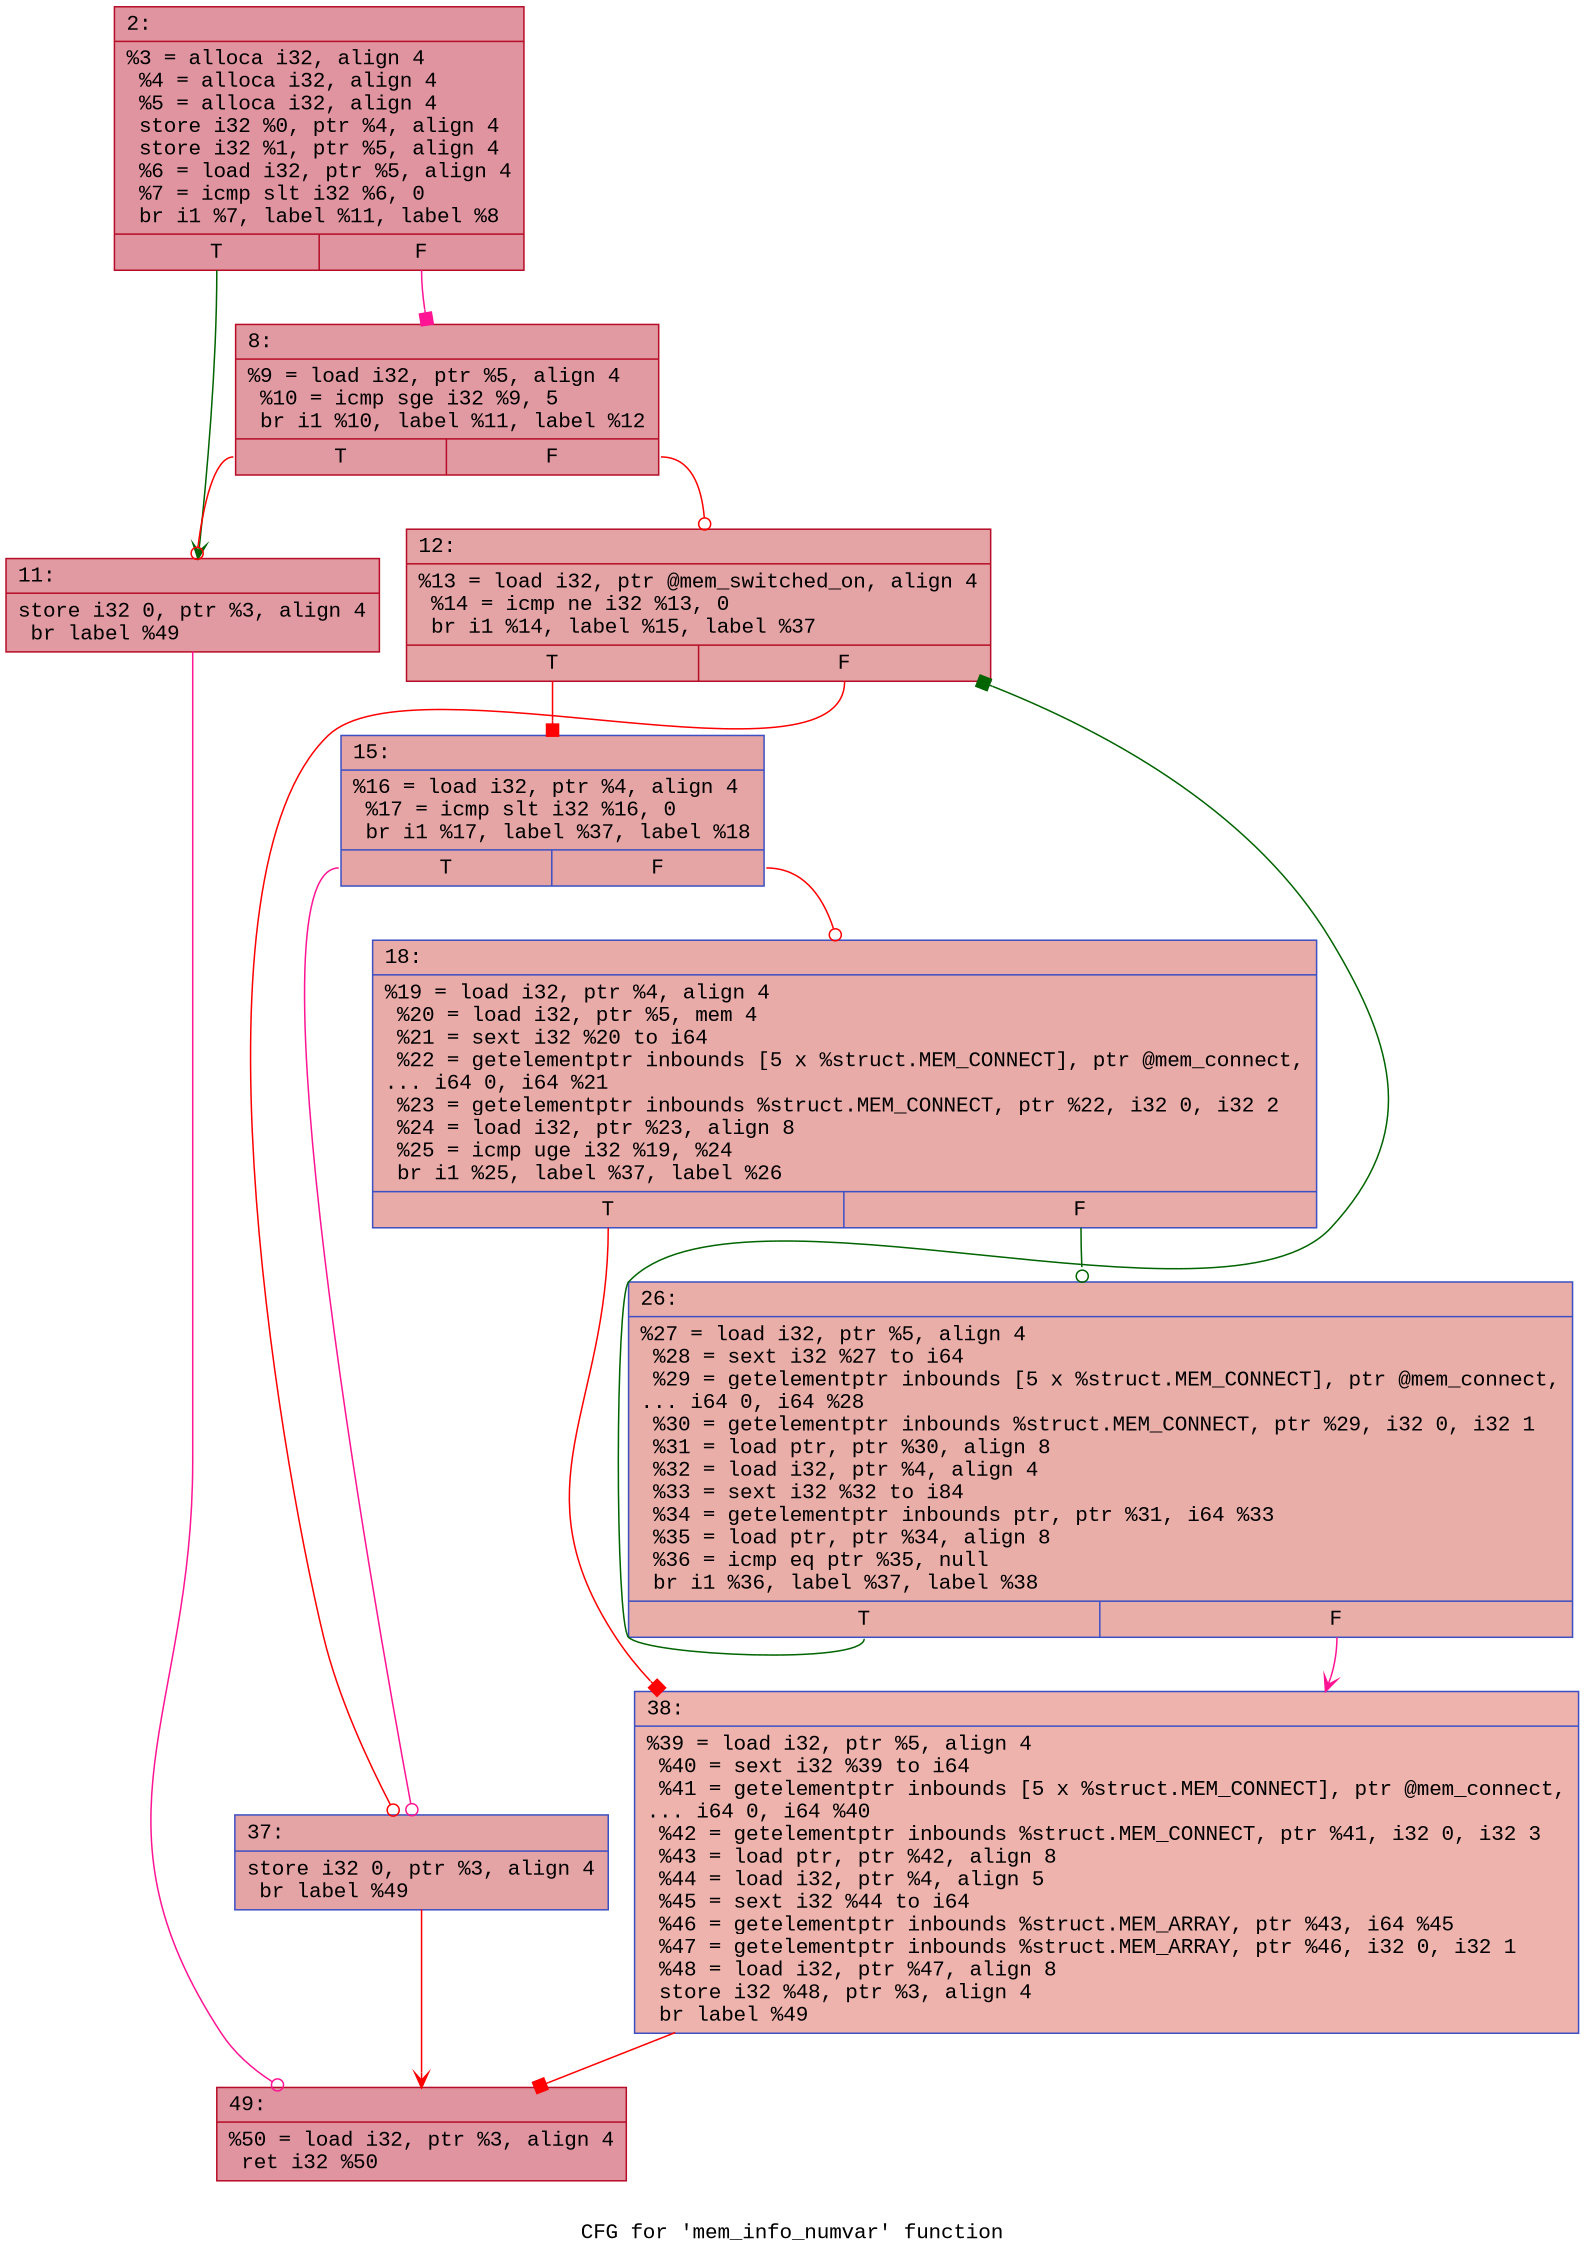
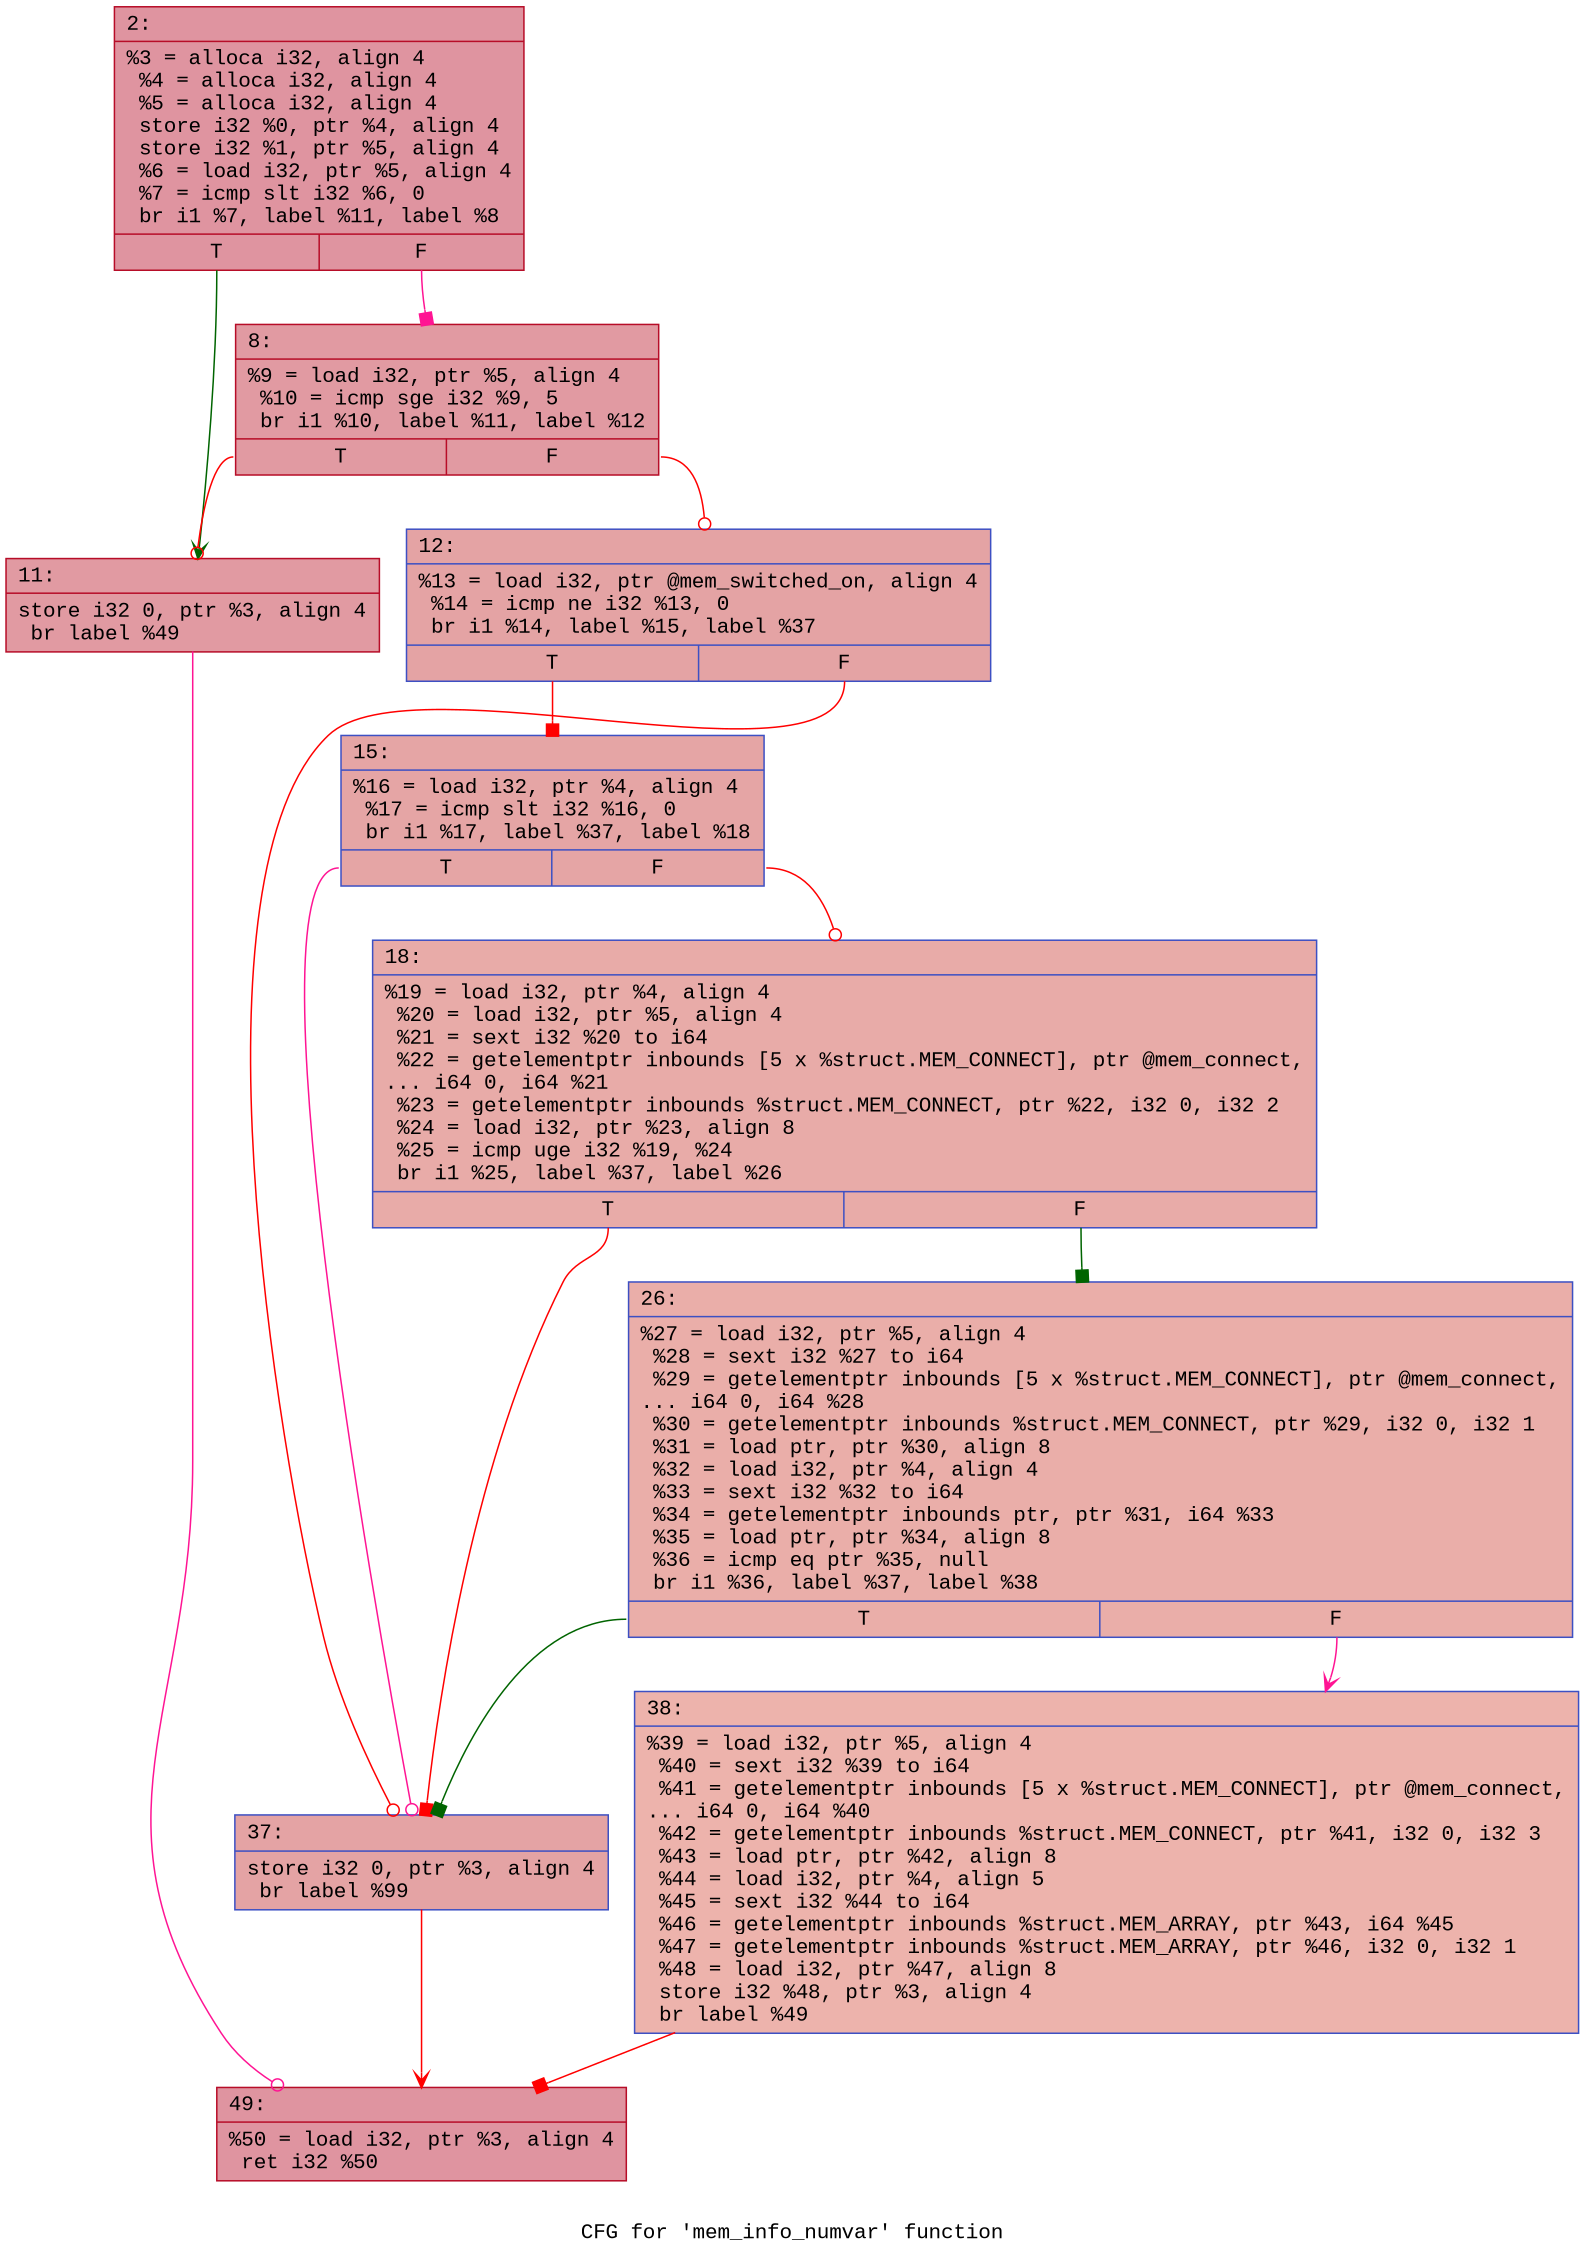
(699, 605) -> (699, 605)
(571, 1015) -> (584, 1015)
(1081, 1247) -> (1081, 1247)
(1053, 1262) -> (510, 1683)
(572, 1464) -> (483, 1500)
(802, 1492) -> (802, 1492)
(328, 1891) -> (328, 1891)
